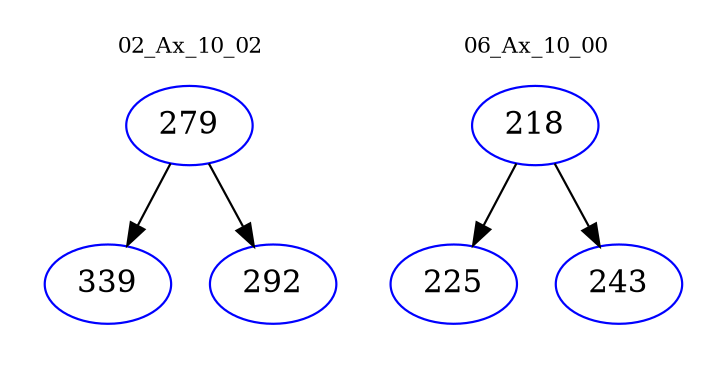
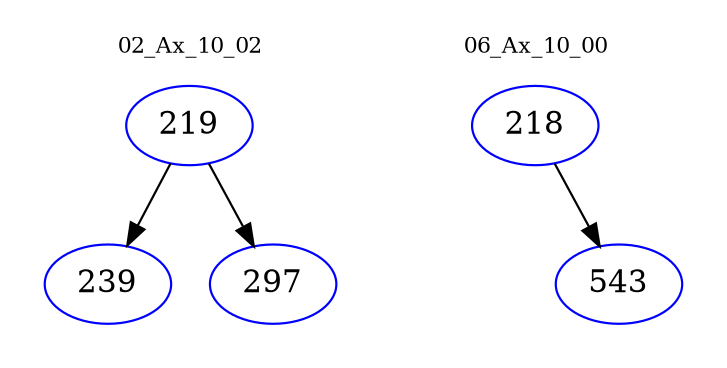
(189, 126) -> (189, 126)
(108, 284) -> (108, 284)
(273, 284) -> (273, 284)
(454, 284) -> none
(619, 284) -> (619, 284)
